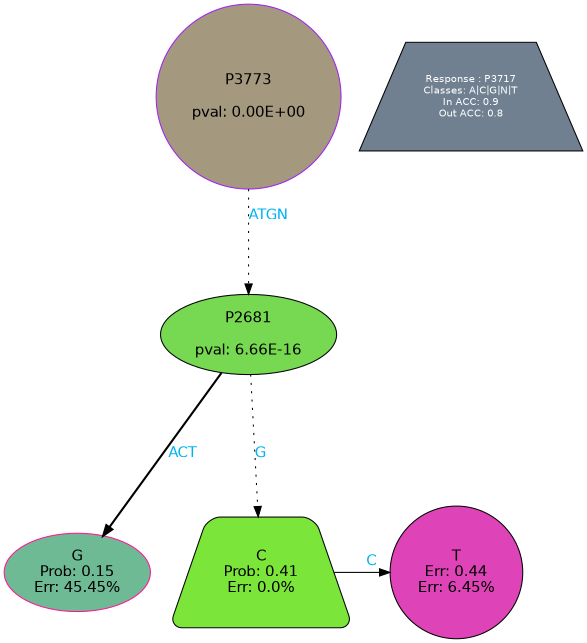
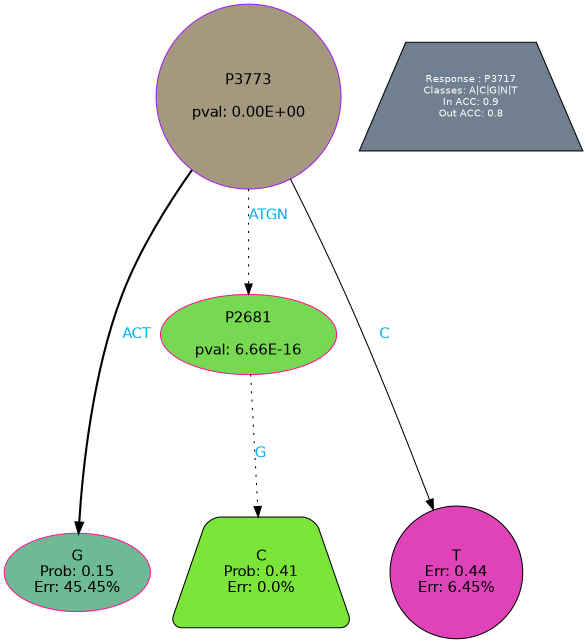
(249, 335) -> (249, 335)
(165, 450) -> (108, 337)
(357, 572) -> (364, 338)
